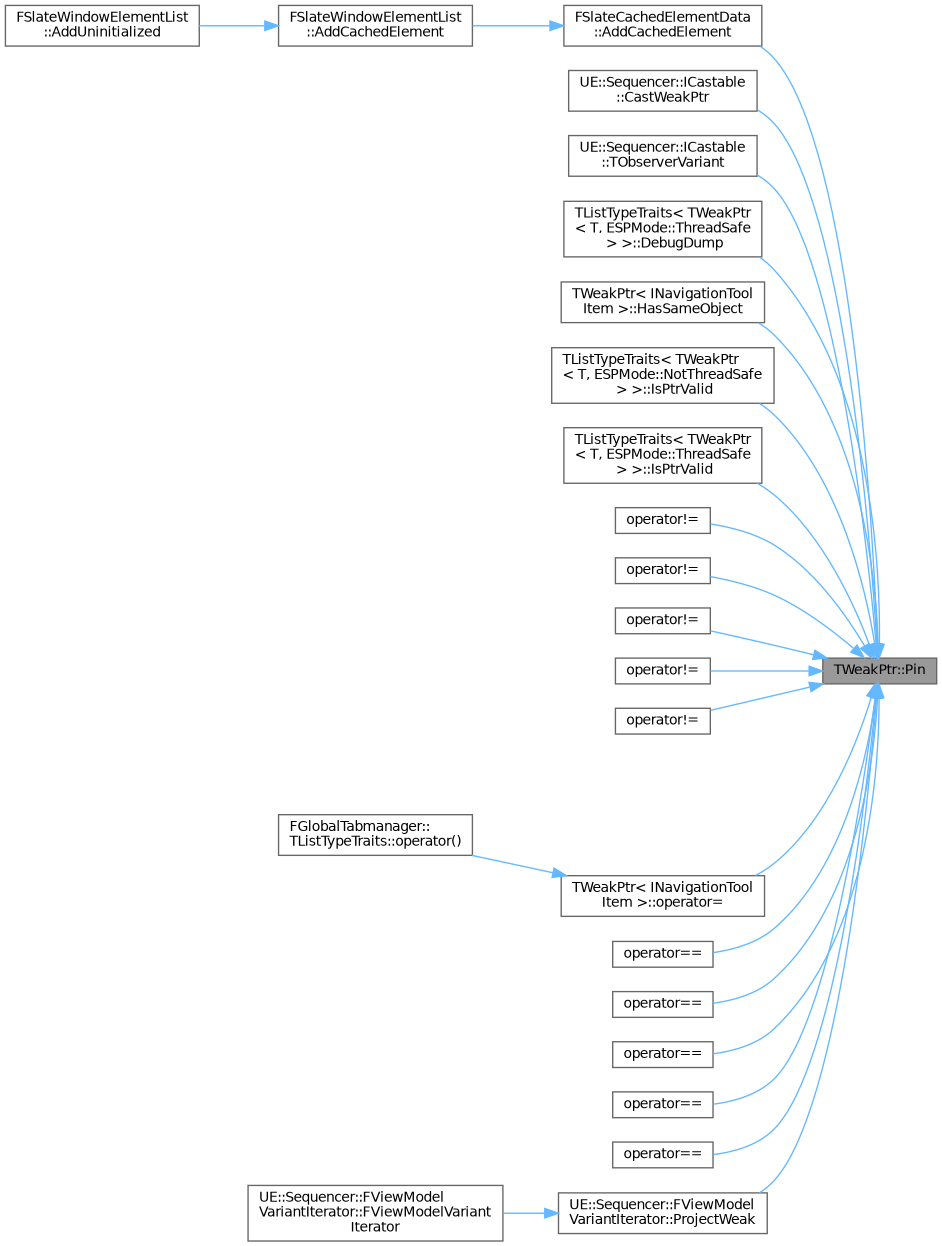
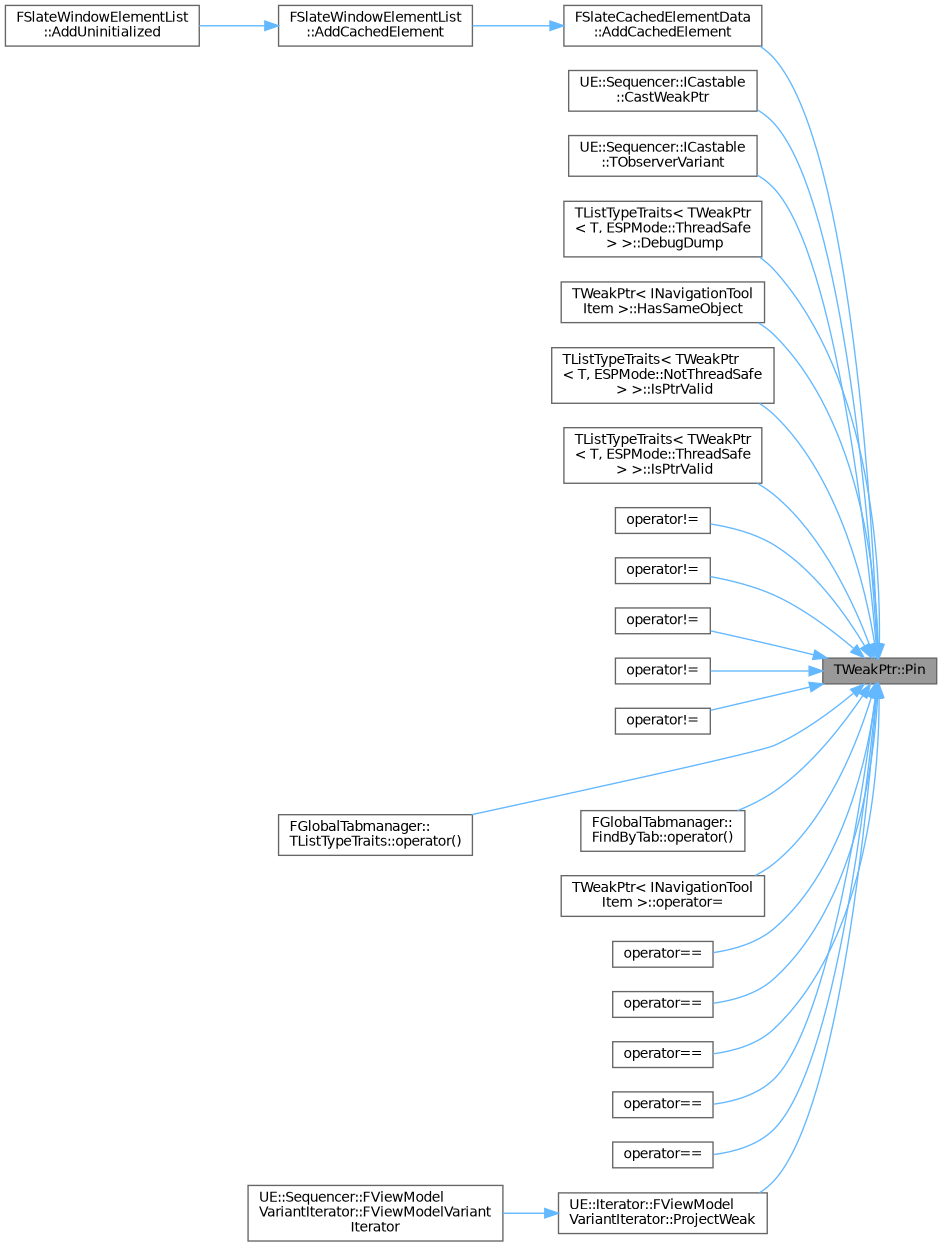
none -> (663, 831)
(512, 864) -> (670, 771)
(663, 1213) -> (663, 1213)
